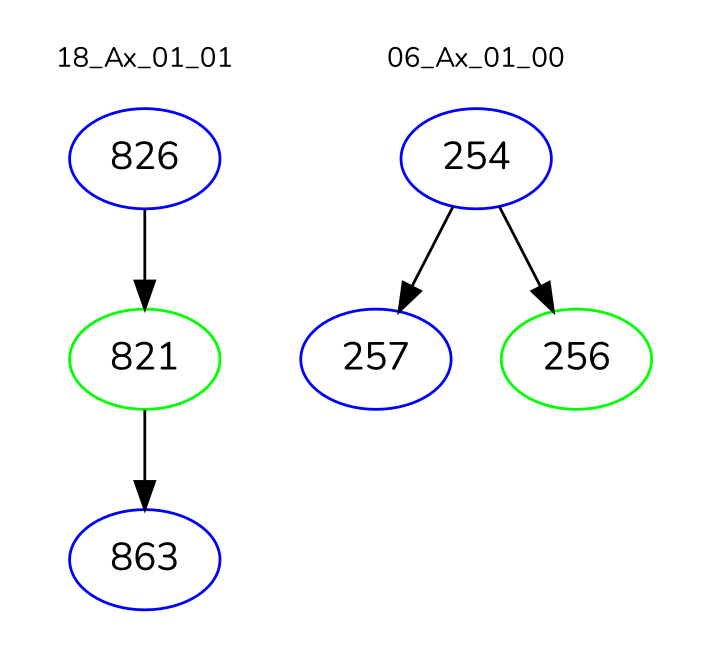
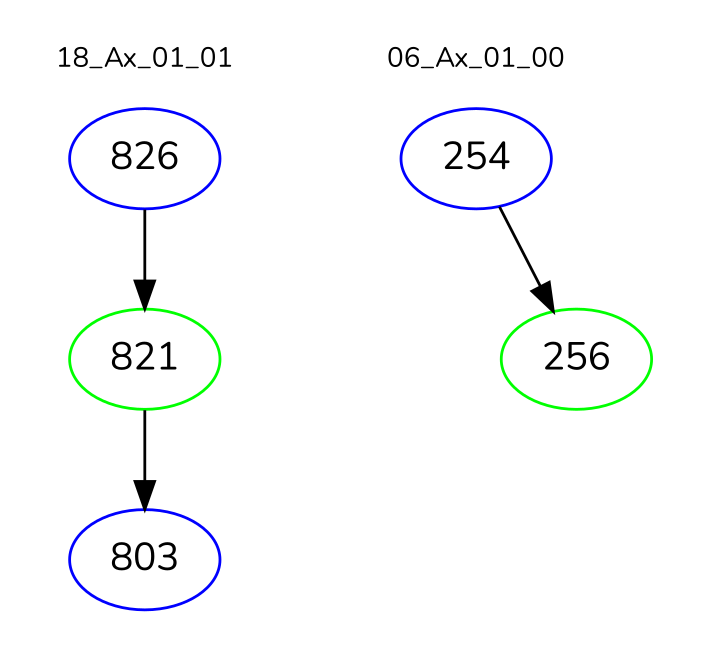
(376, 359) -> none
(145, 560) -> (145, 560)
